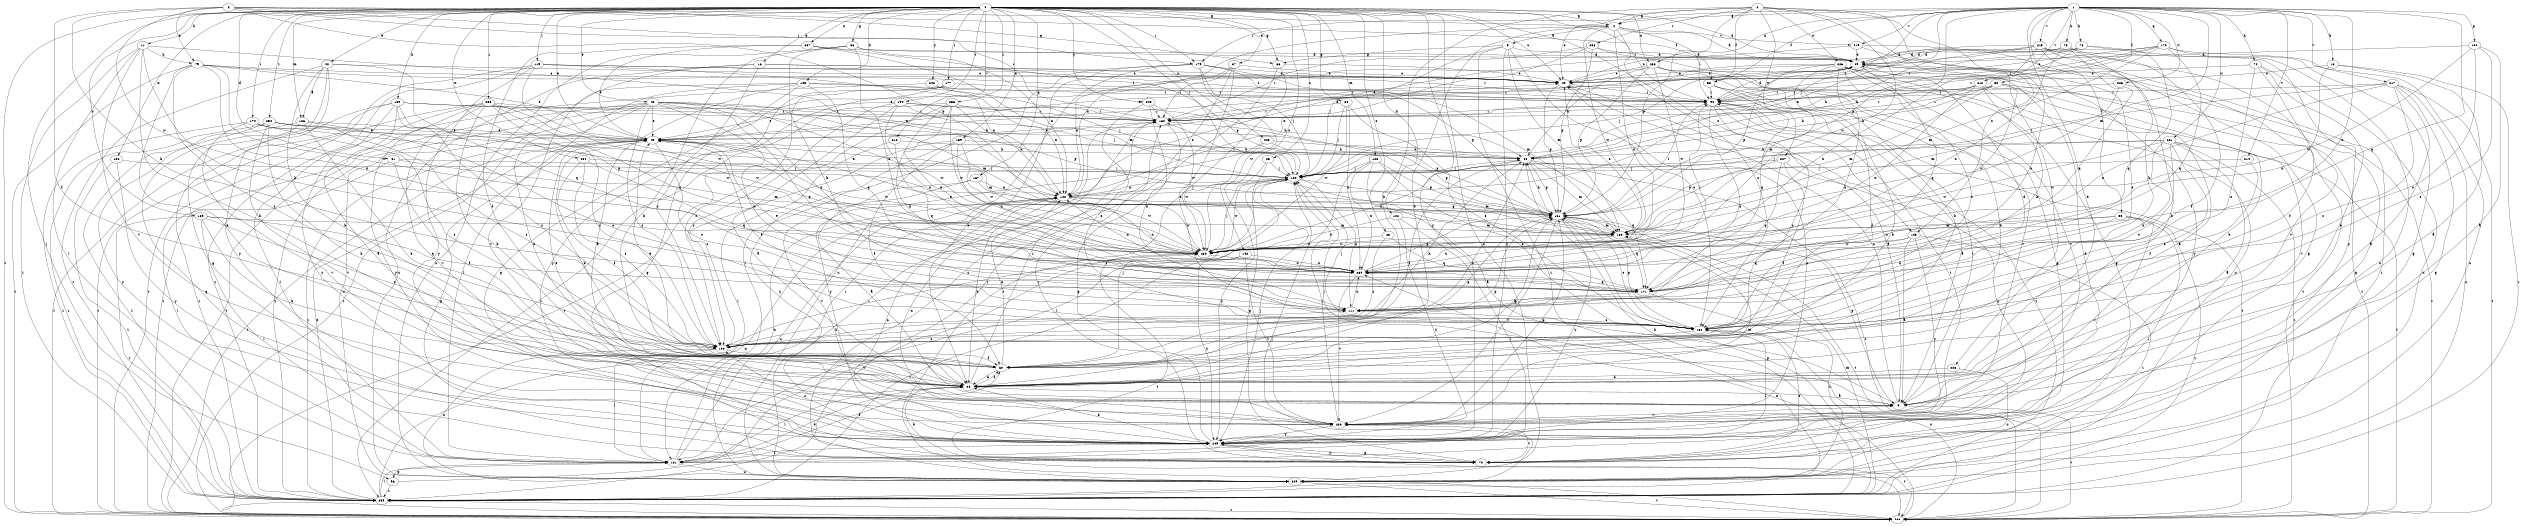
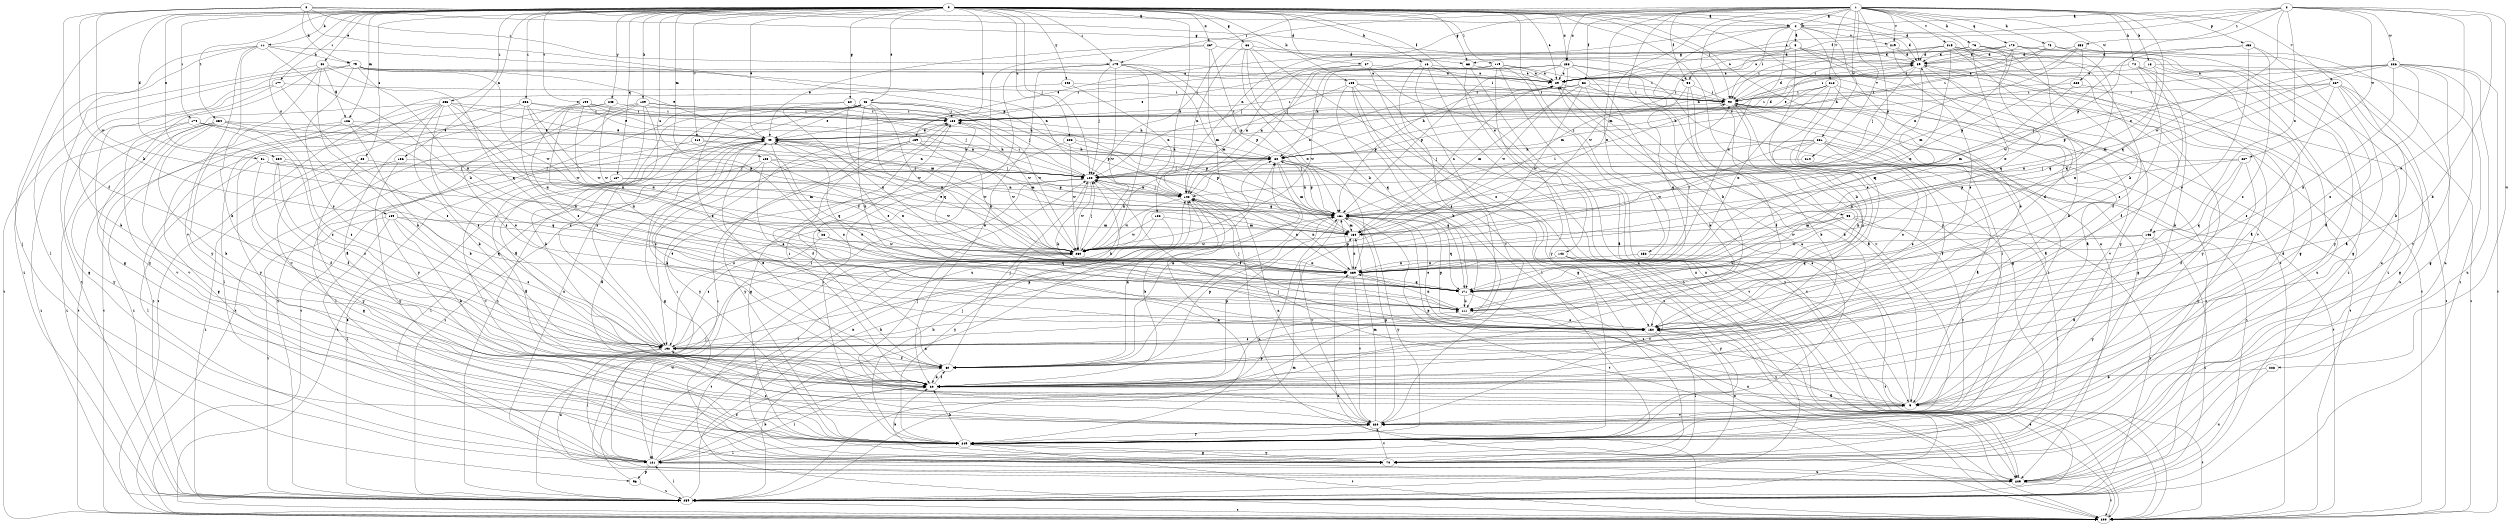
(705, 37) -> none
(2392, 83) -> (2336, 83)
(1088, 112) -> (1288, 112)
(1426, 199) -> none
none -> (1644, 254)
